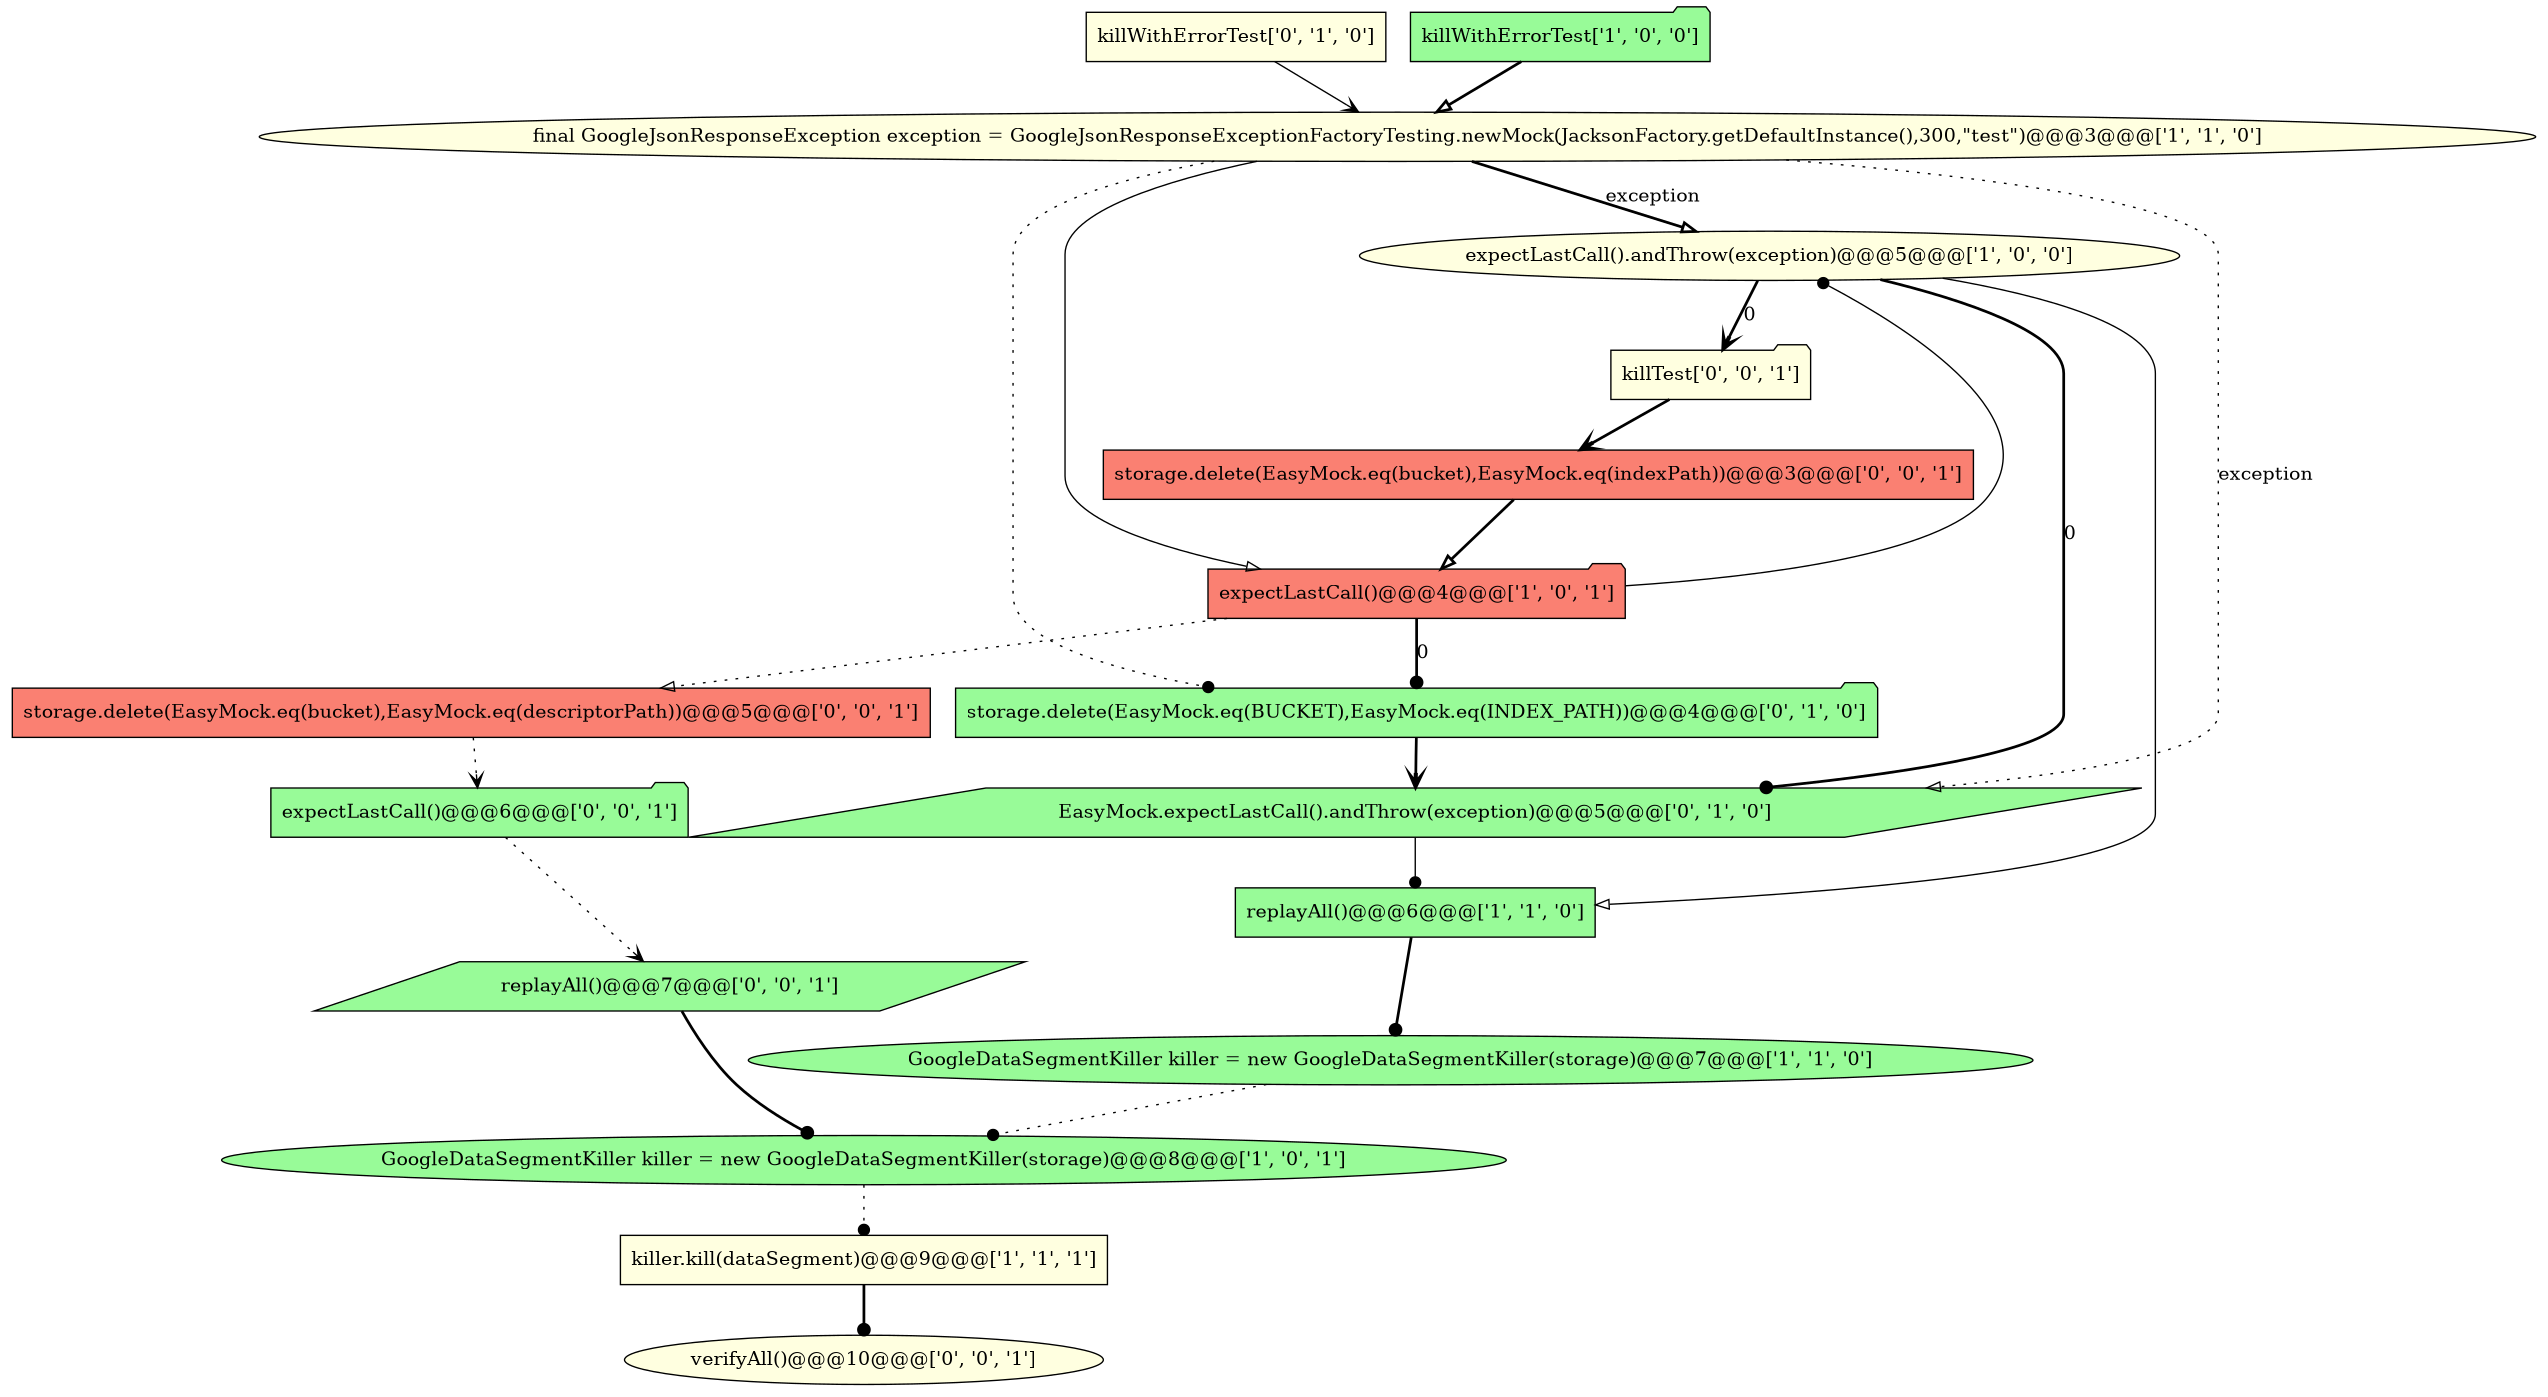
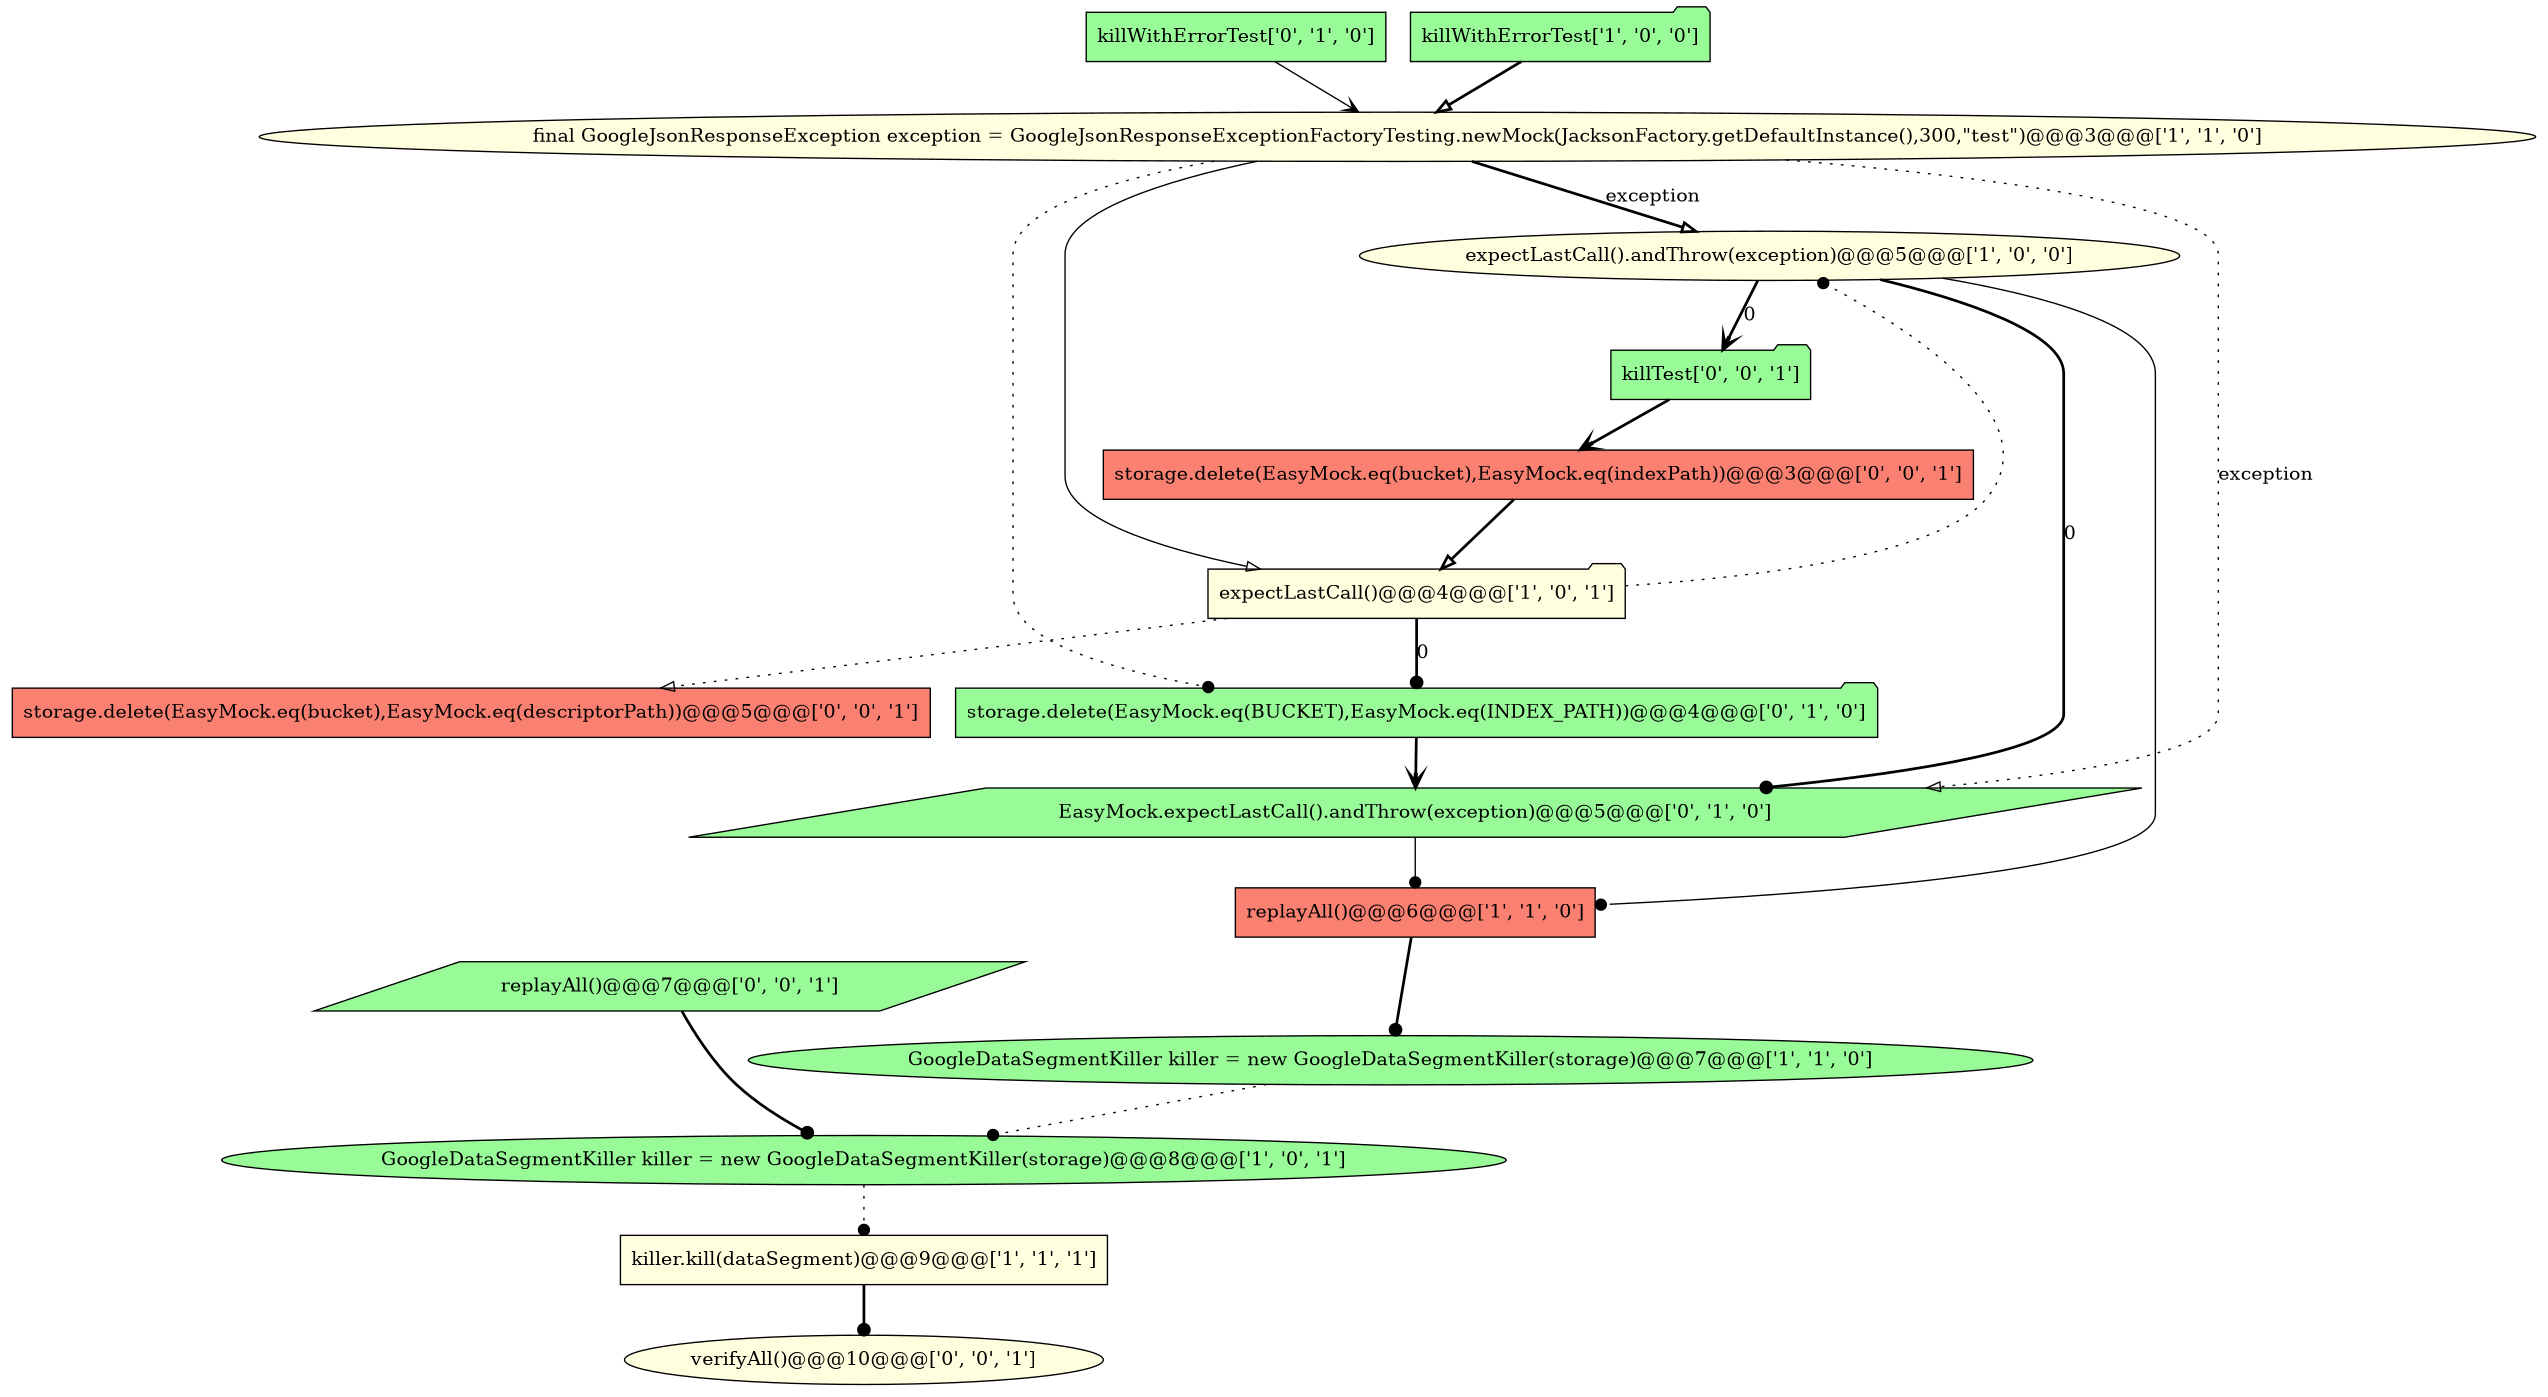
(1236, 37) -> (1236, 37)
(1711, 375) -> (1711, 375)
(1955, 522) -> (1955, 522)
(1417, 594) -> (1417, 594)
(2155, 722) -> (2155, 722)
(480, 813) -> none
(1415, 912) -> (1415, 912)
